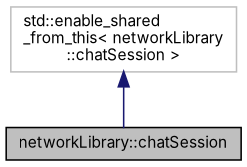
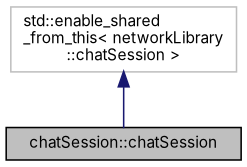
(124, 144) -> (124, 144)
